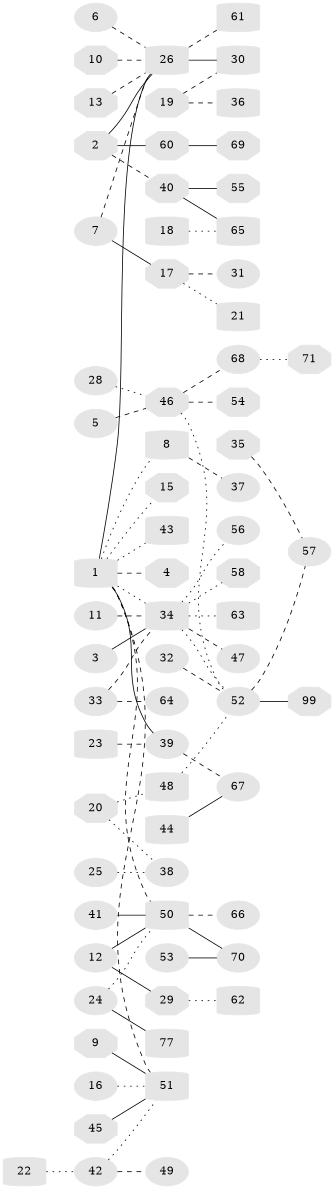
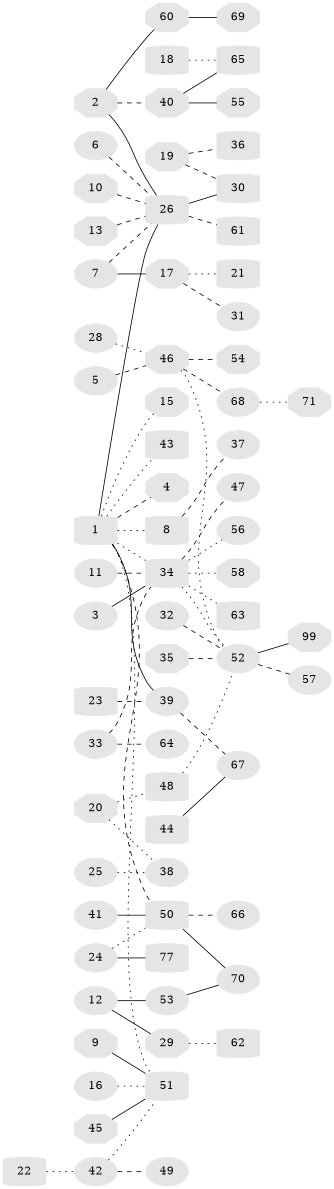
(279, 496) -> (203, 659)
(134, 817) -> (131, 808)
(129, 938) -> (127, 1001)
